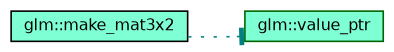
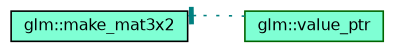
(212, 37) -> (221, 16)
